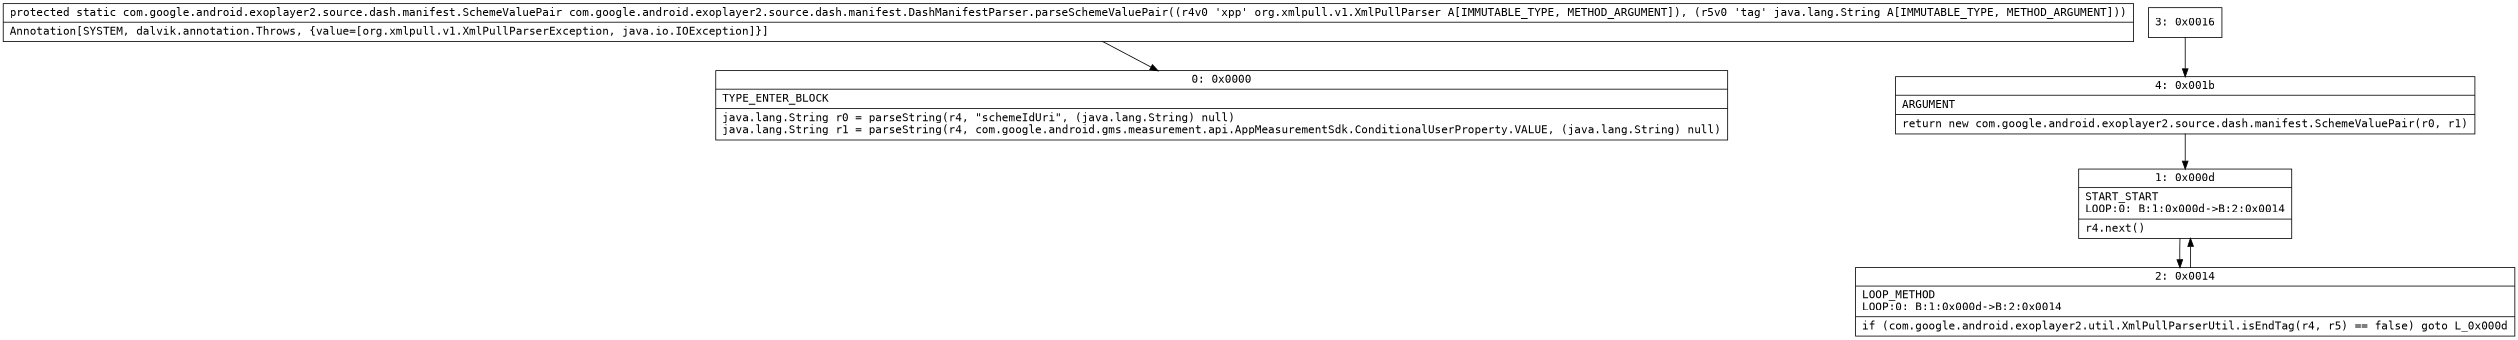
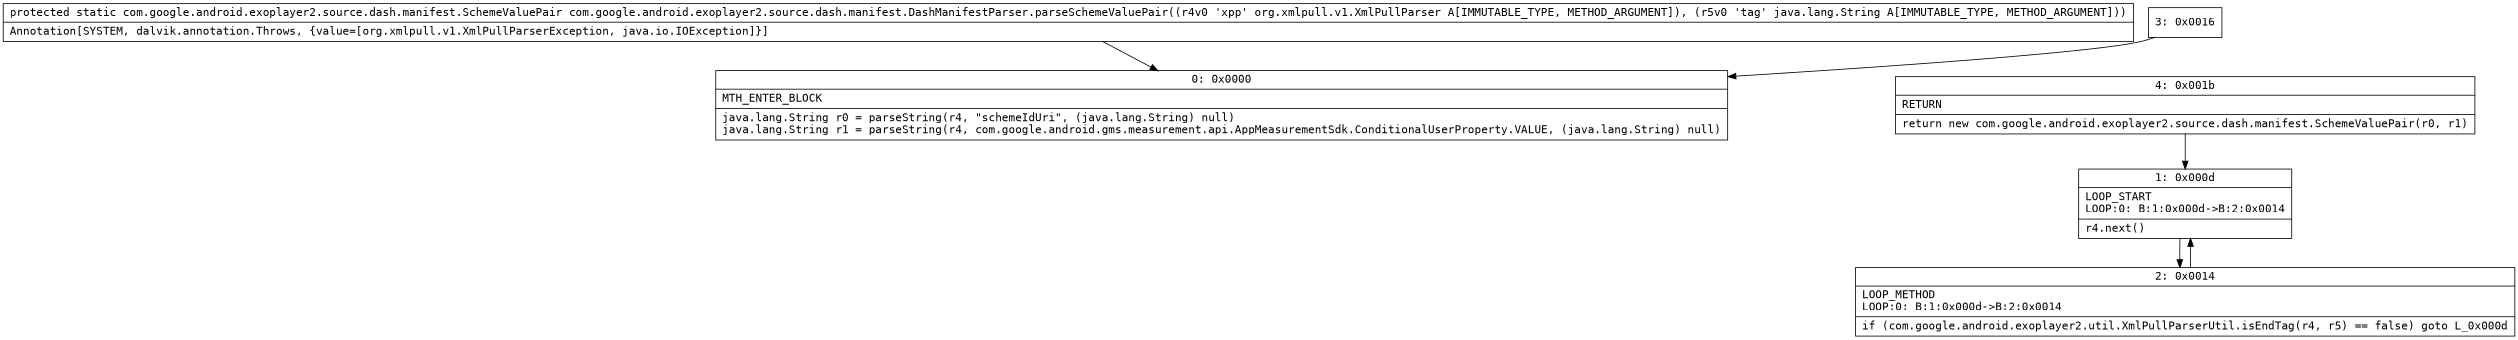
(2185, 53) -> (1946, 62)
(776, 98) -> (772, 98)
(1929, 104) -> (1922, 104)
(2122, 197) -> (2119, 197)
